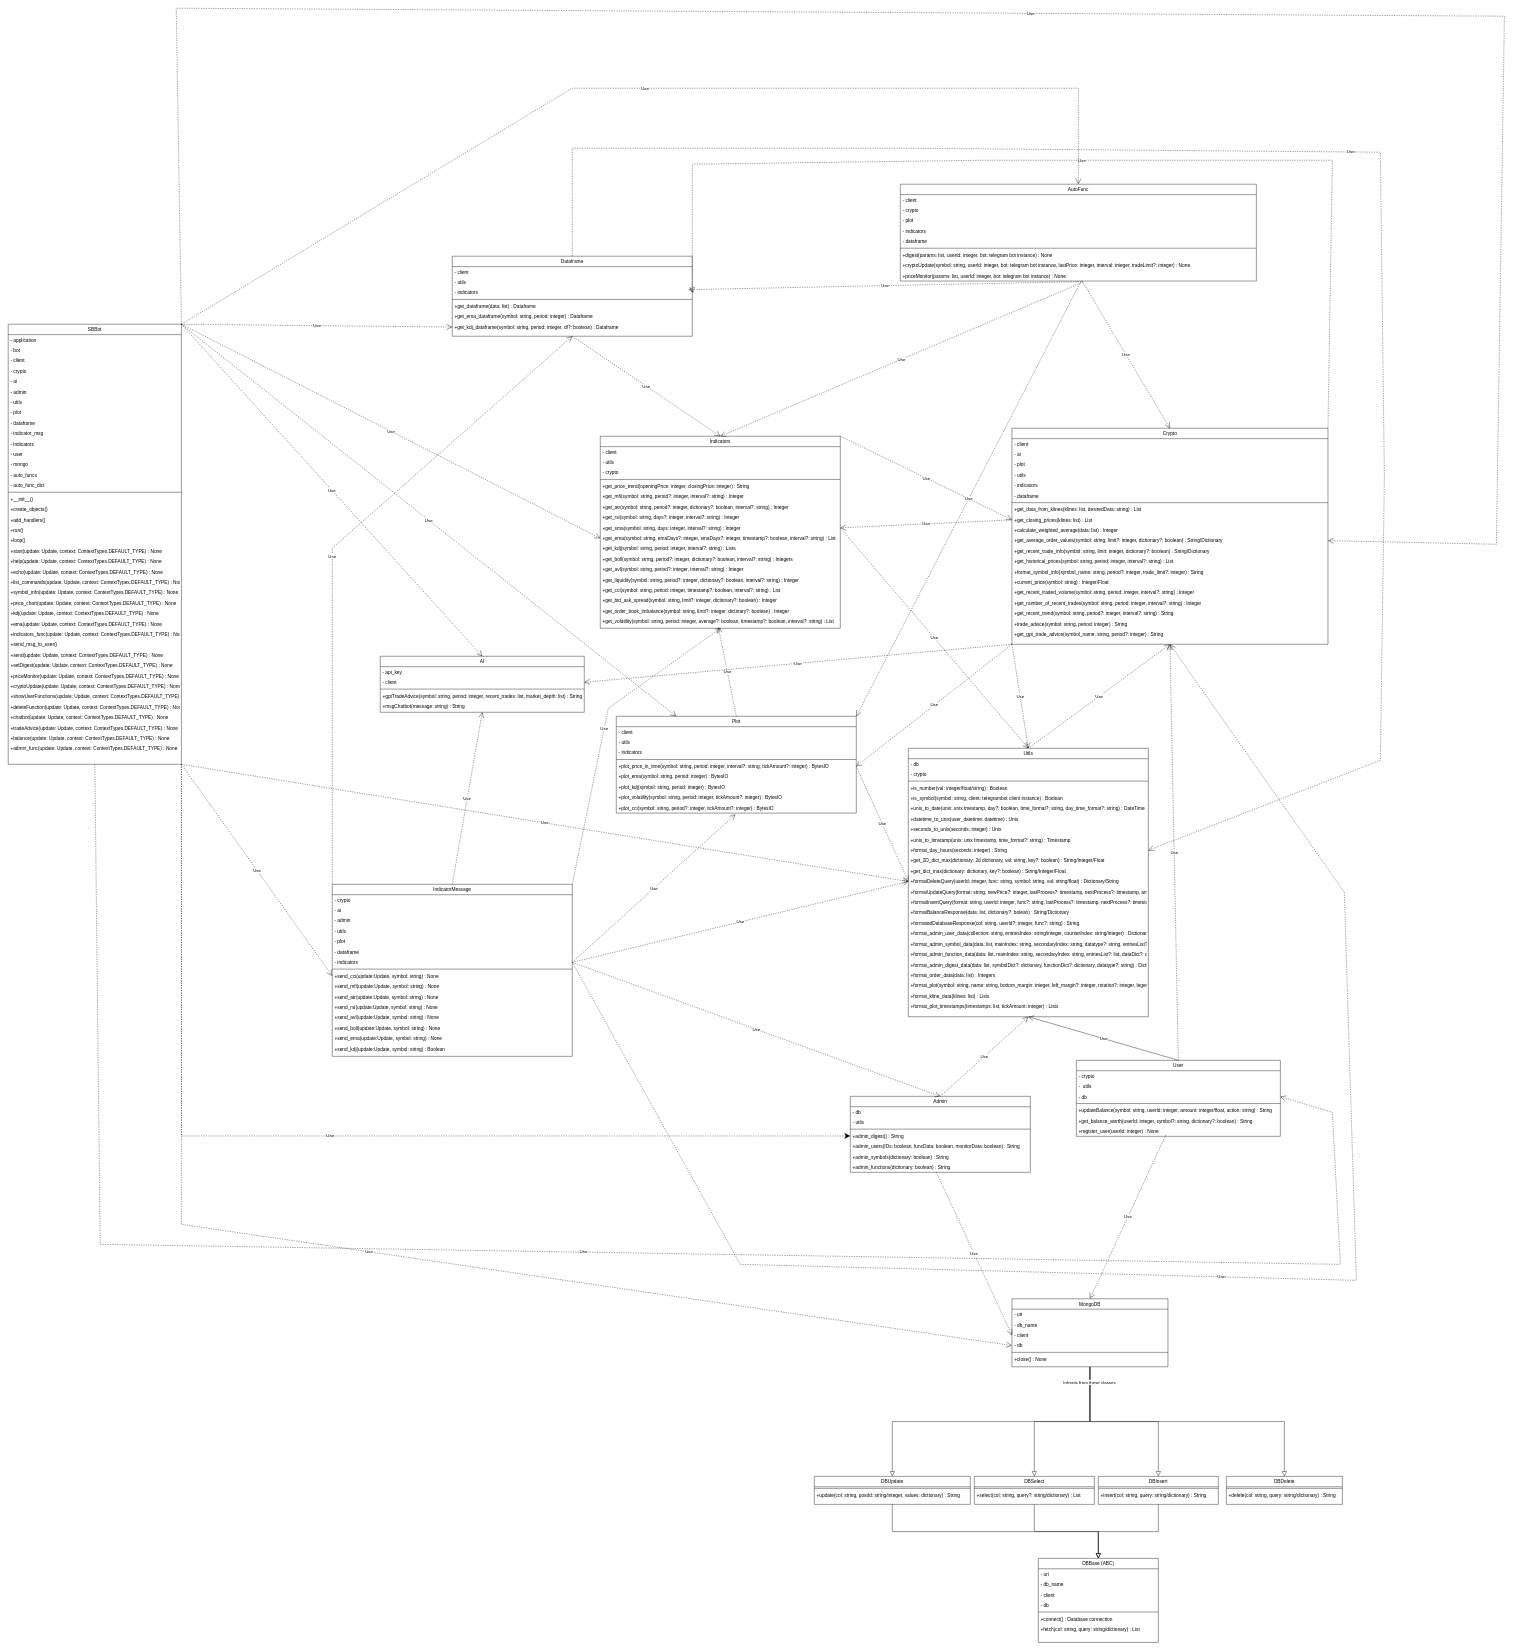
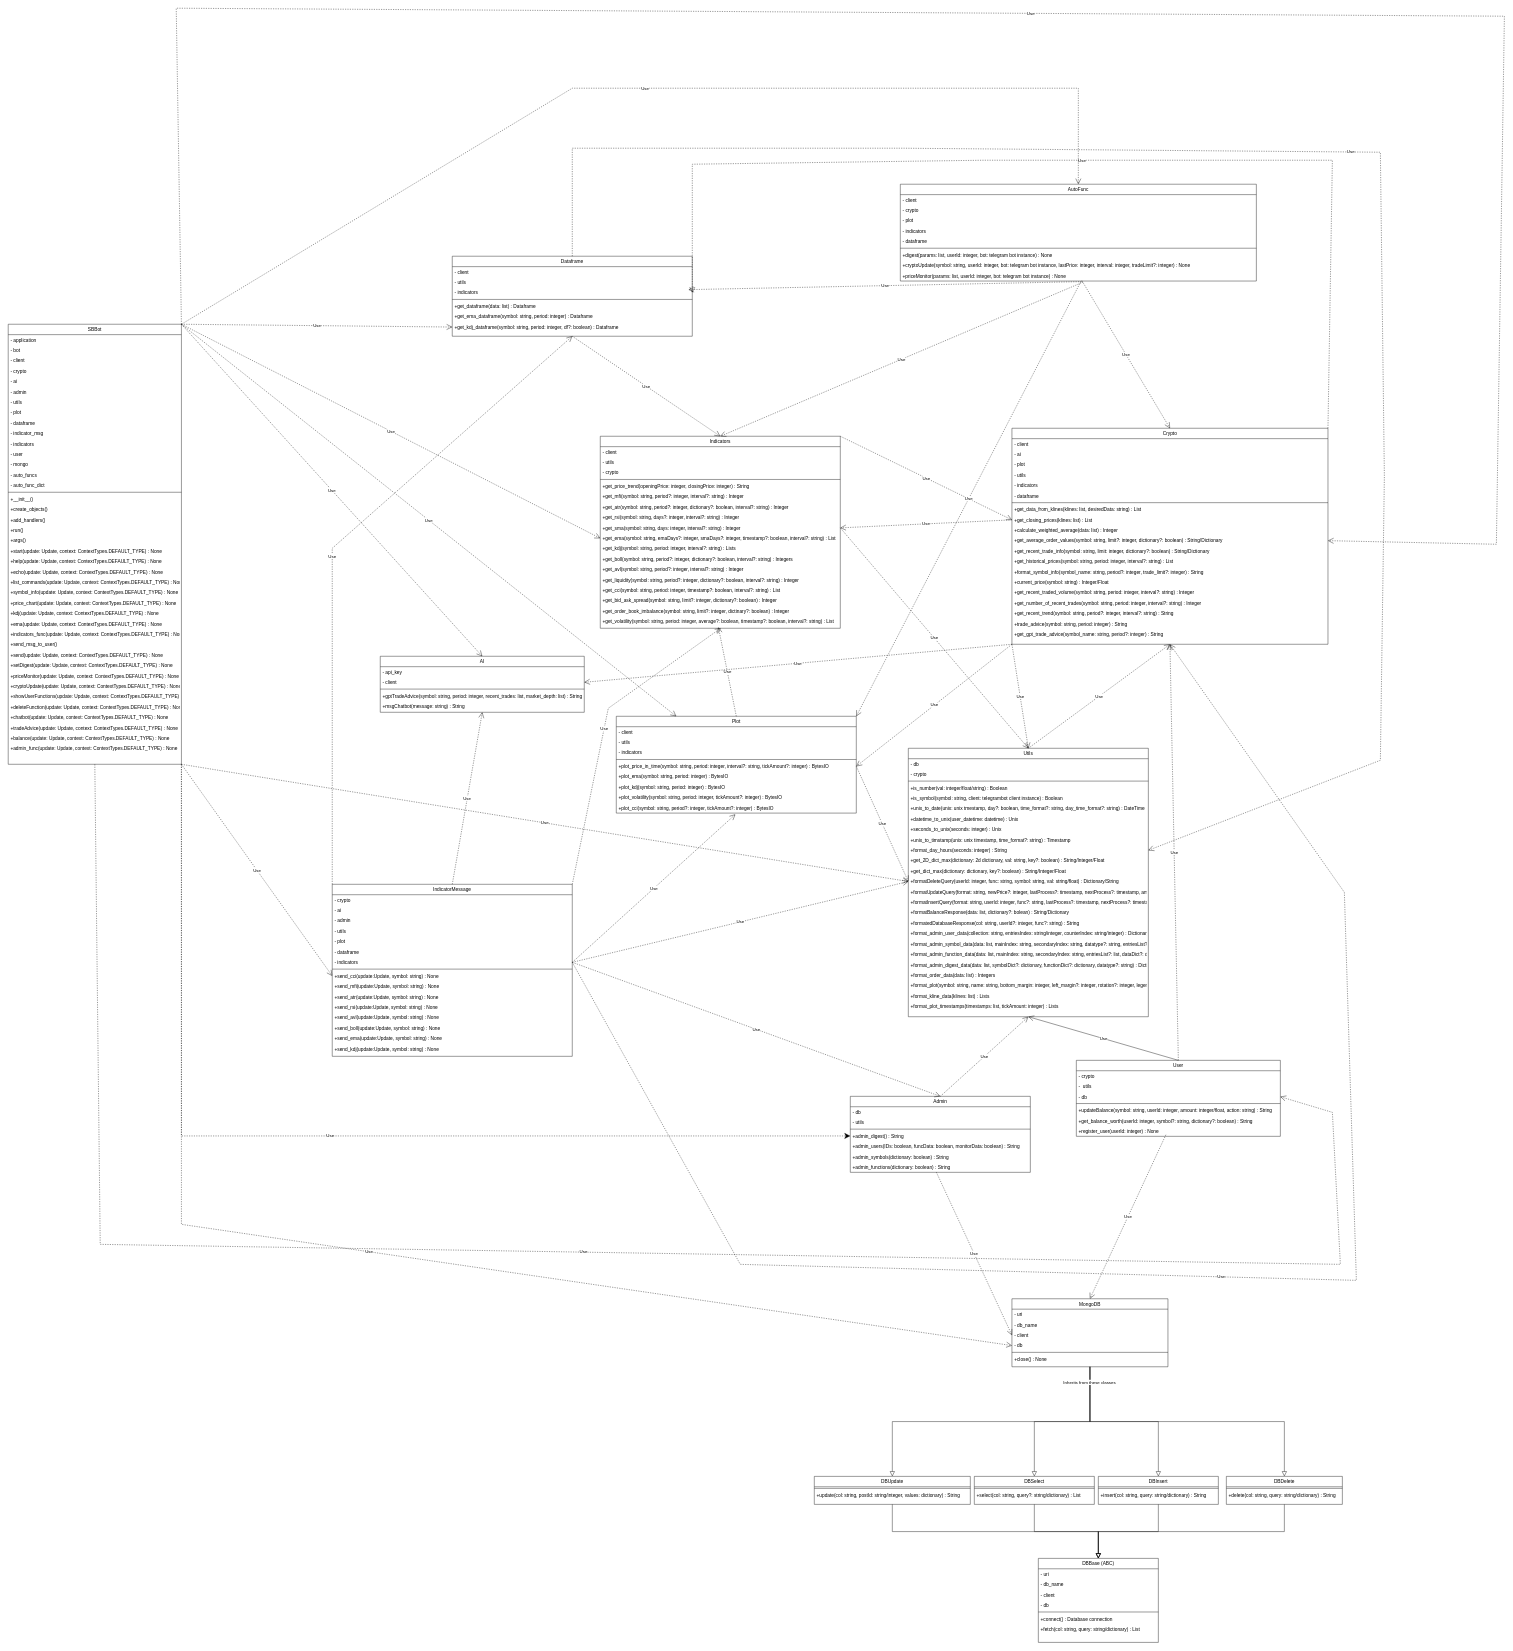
(19, 541) -> (20, 541)
(395, 1049) -> (391, 1049)
none -> (1235, 1531)
